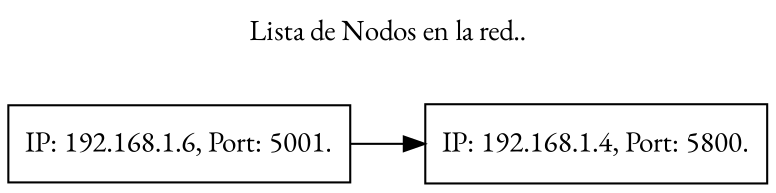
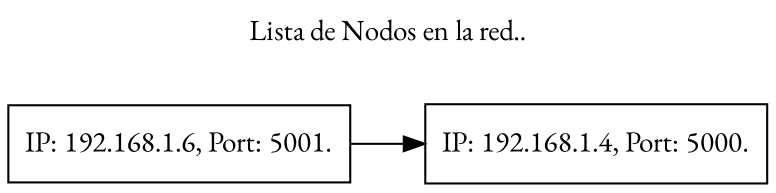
(596, 144) -> (596, 144)
